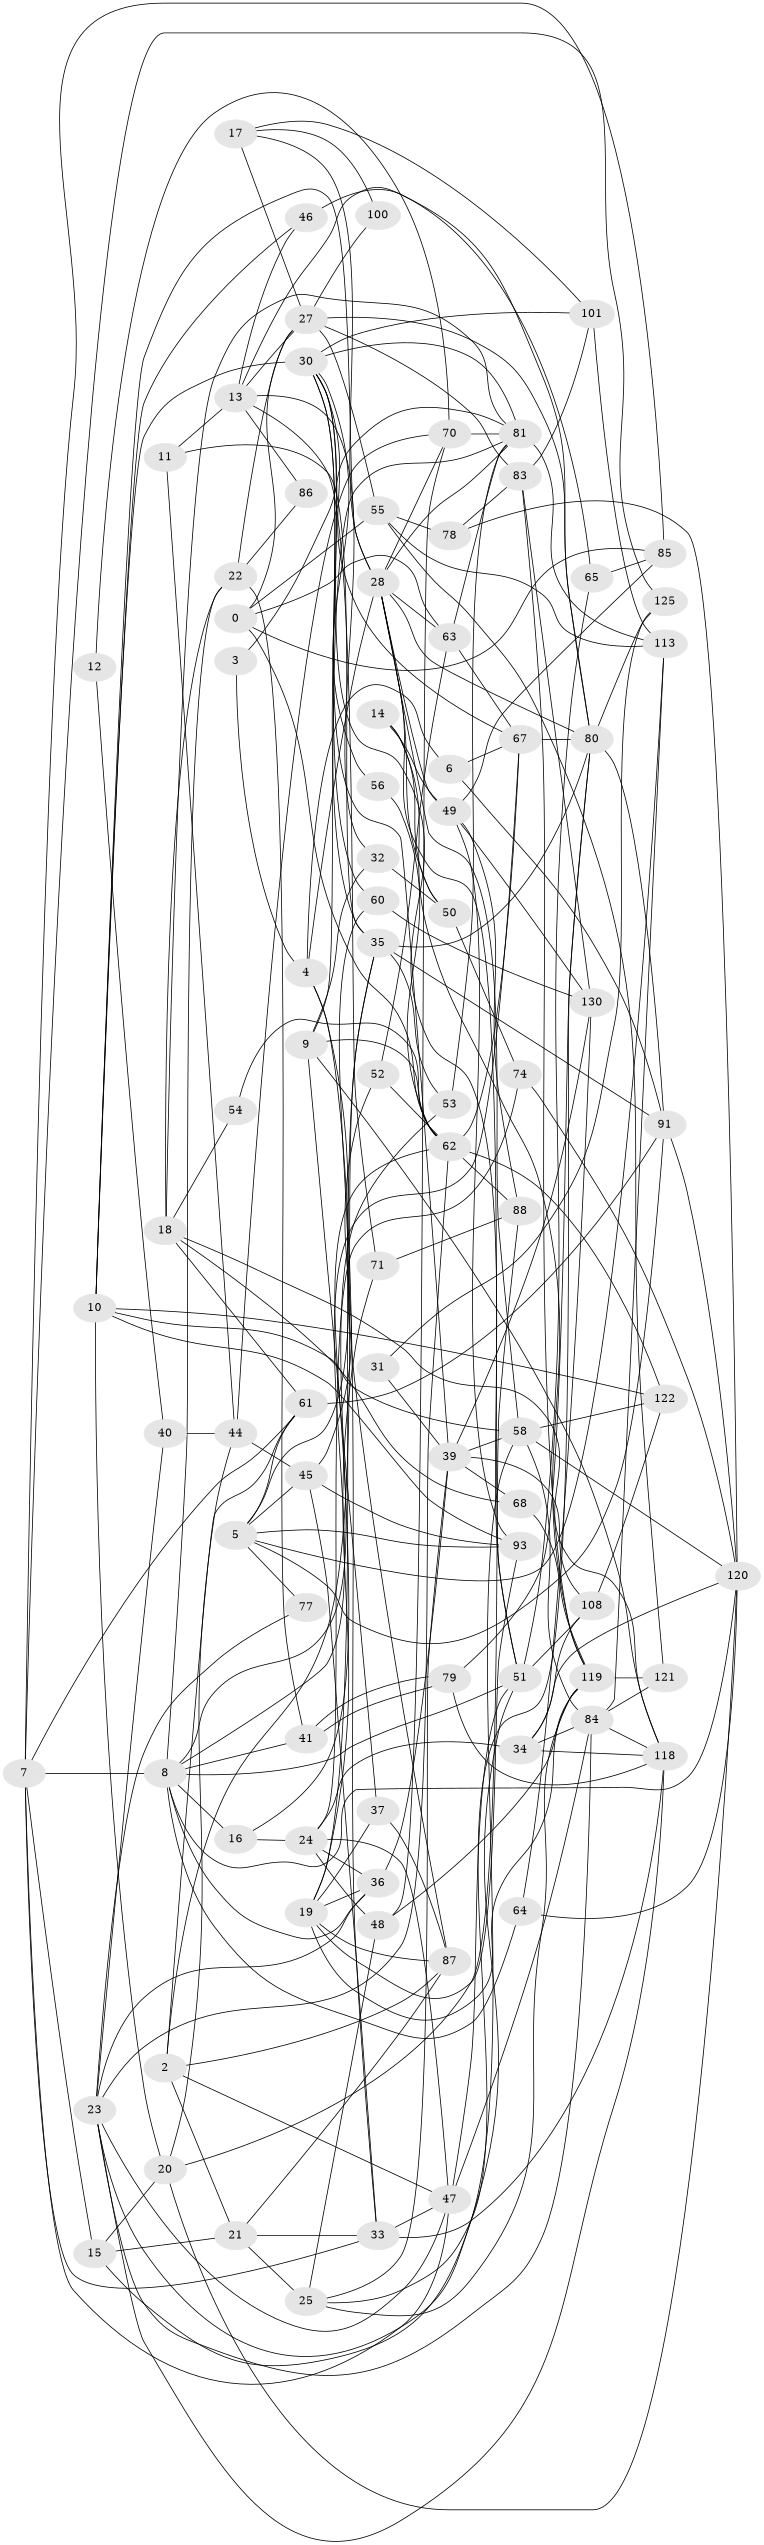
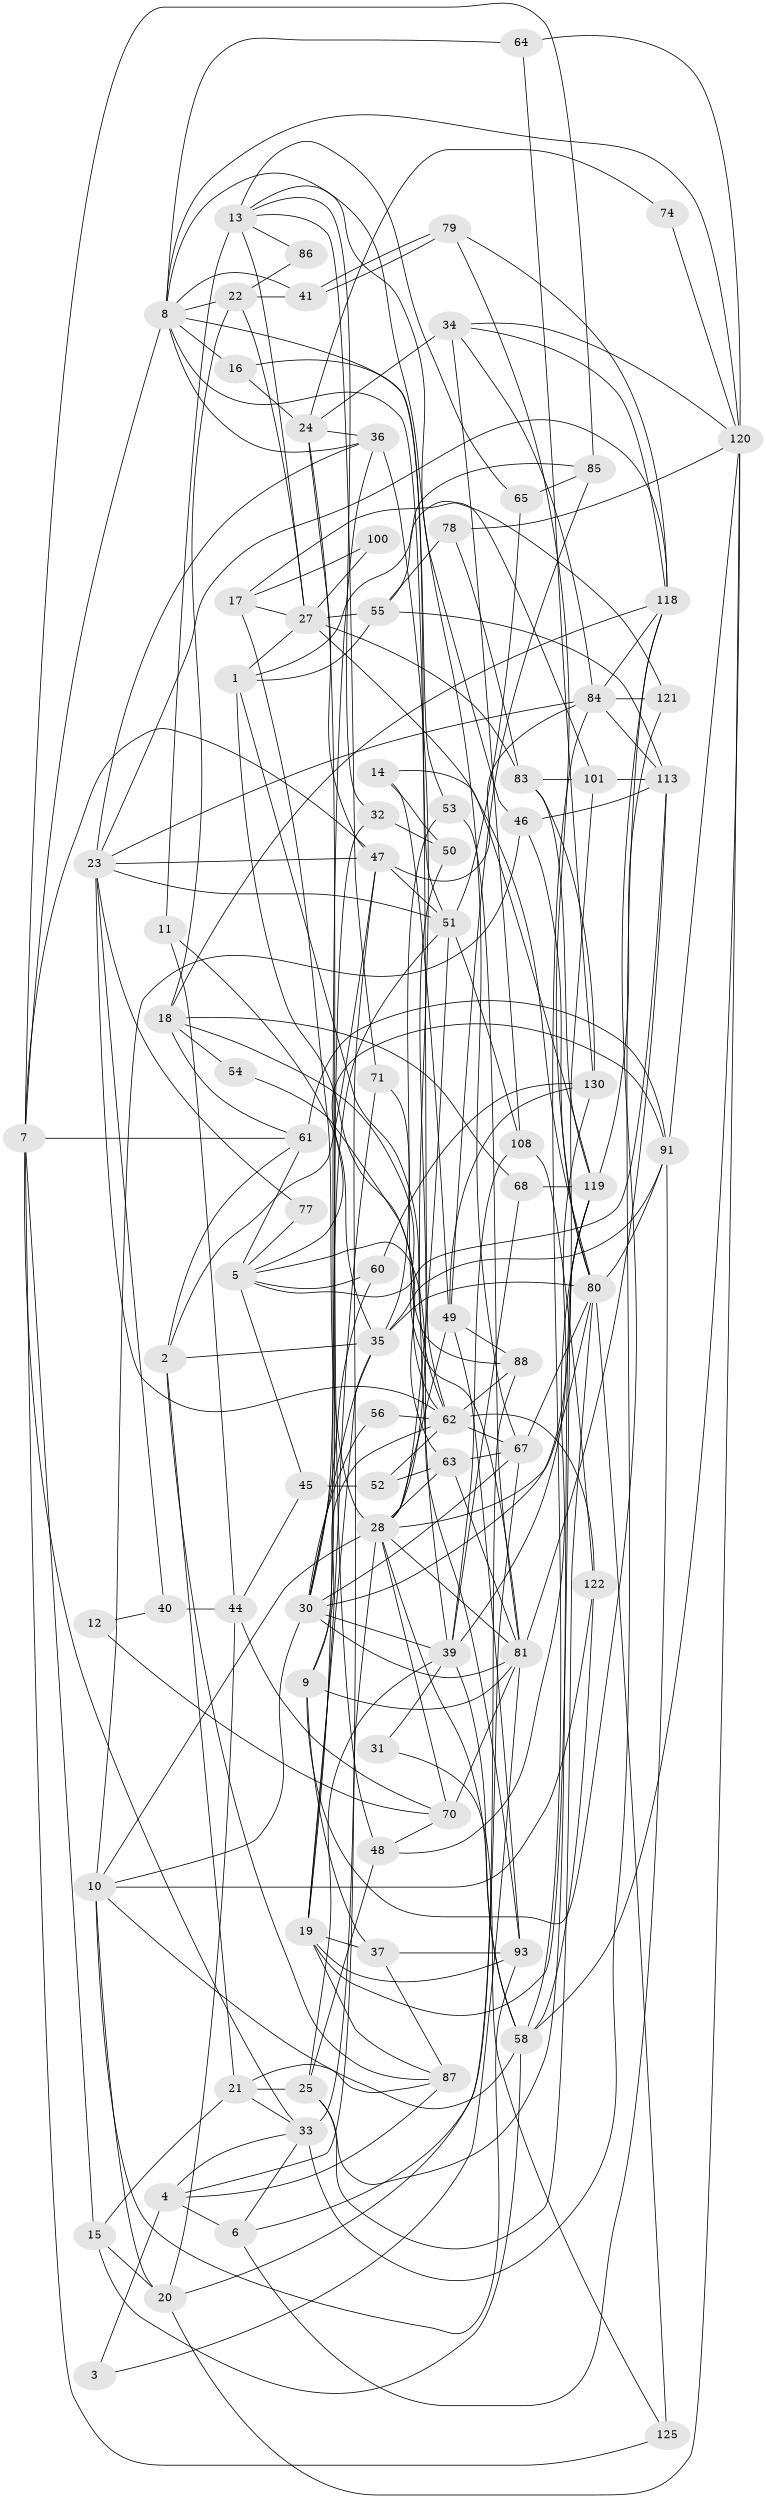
(236, 619) -> (236, 679)
none -> (597, 807)
(474, 967) -> none
(407, 1527) -> (450, 1953)
(348, 1855) -> (271, 2183)
